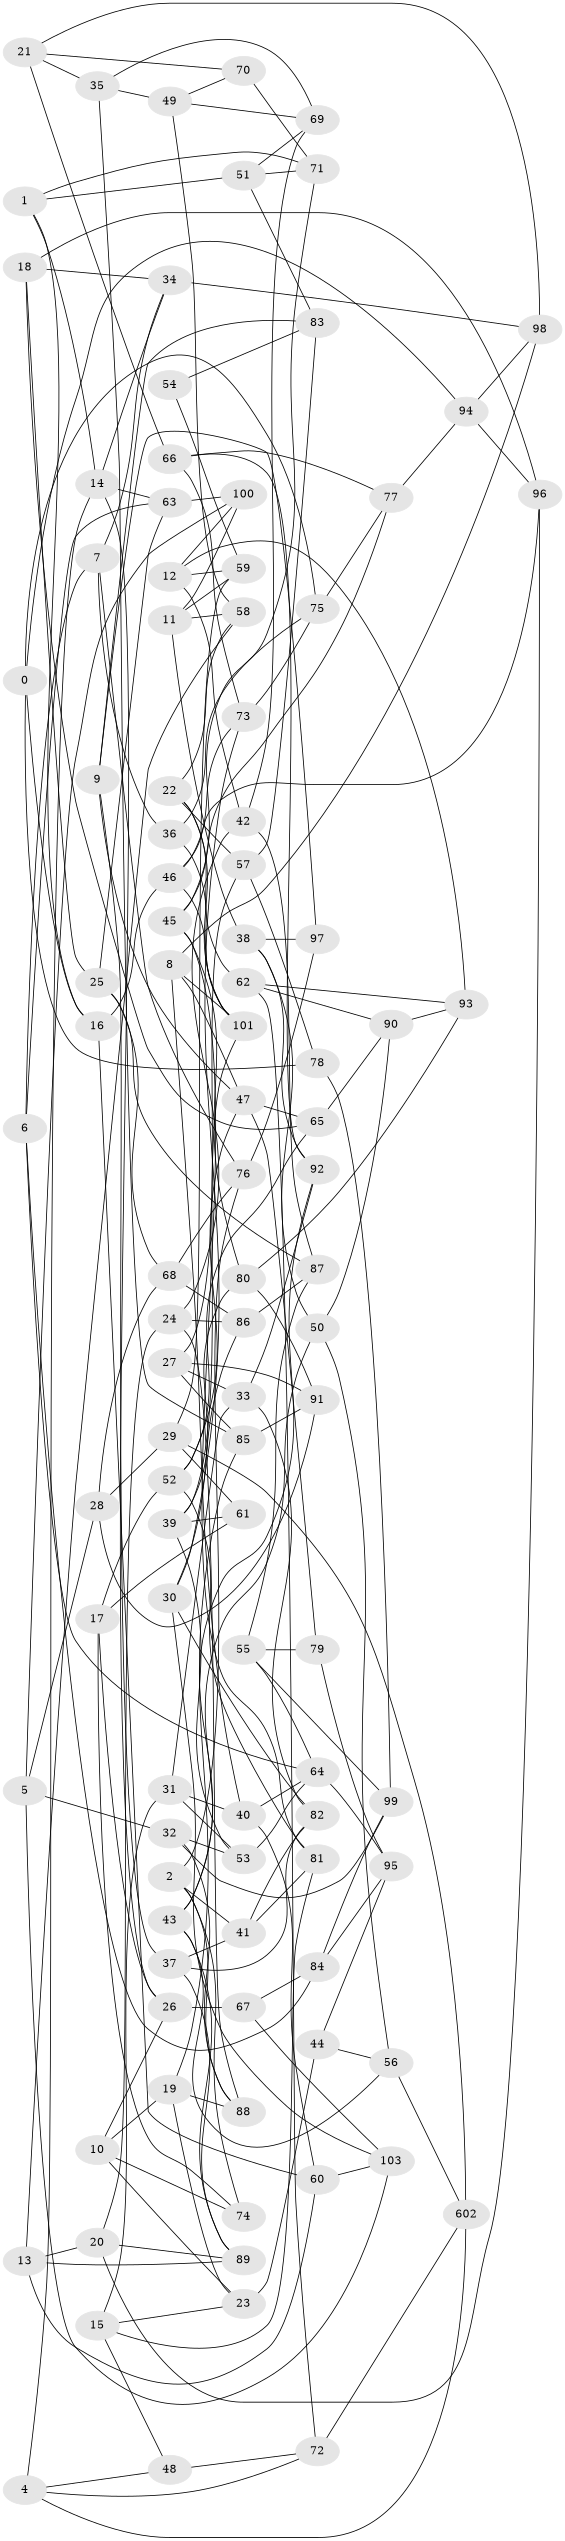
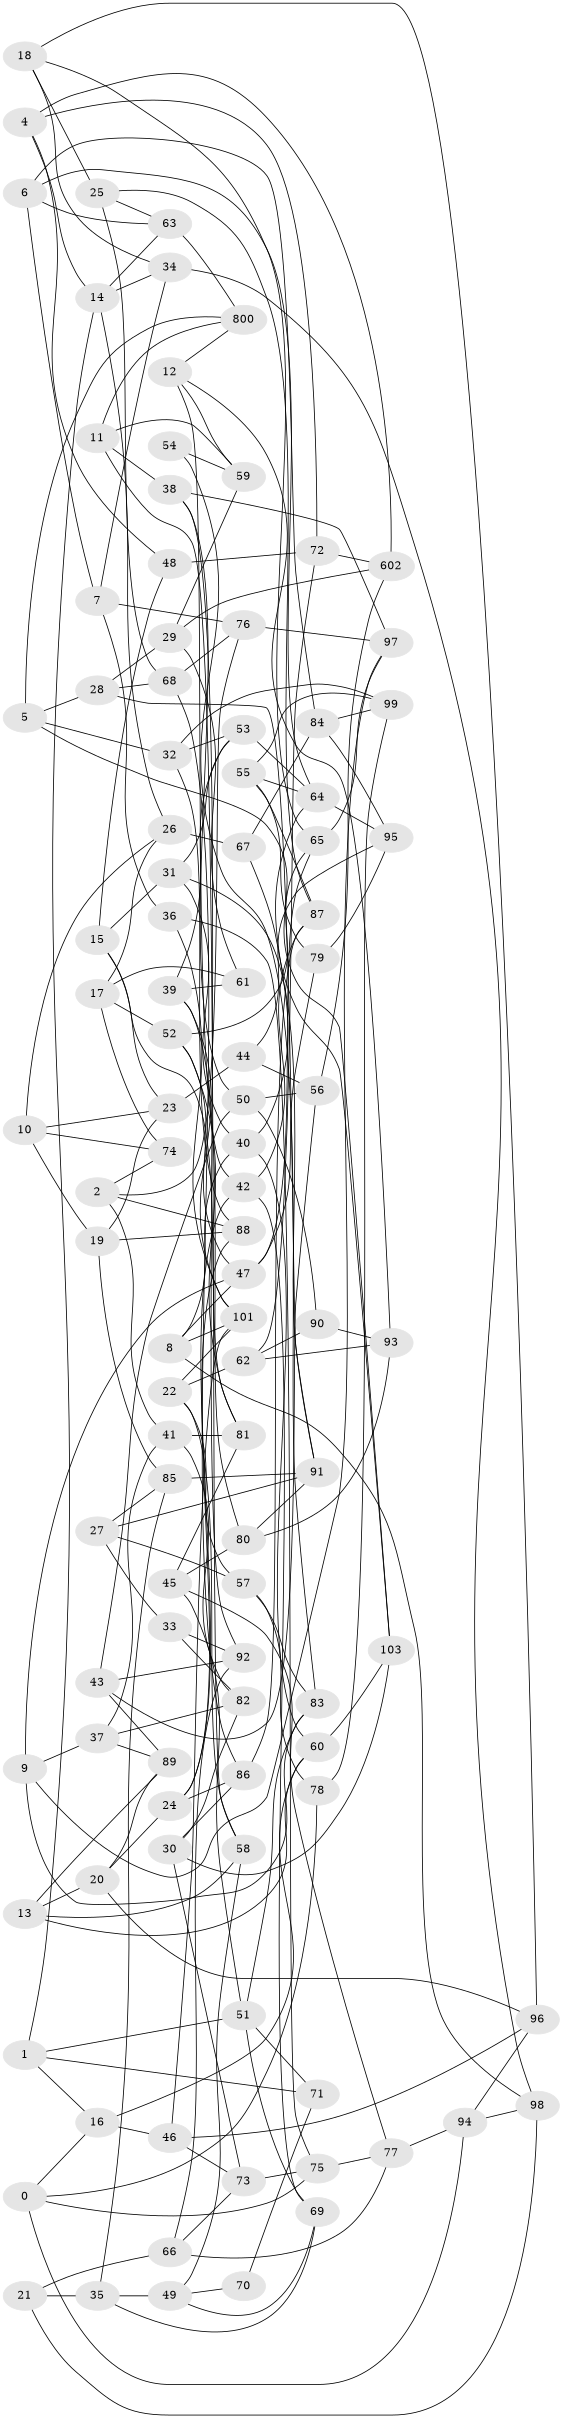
(130, 61) -> none
(244, 495) -> (244, 320)
(292, 541) -> (217, 1816)
(355, 1073) -> (357, 743)
(198, 1581) -> (295, 1147)
